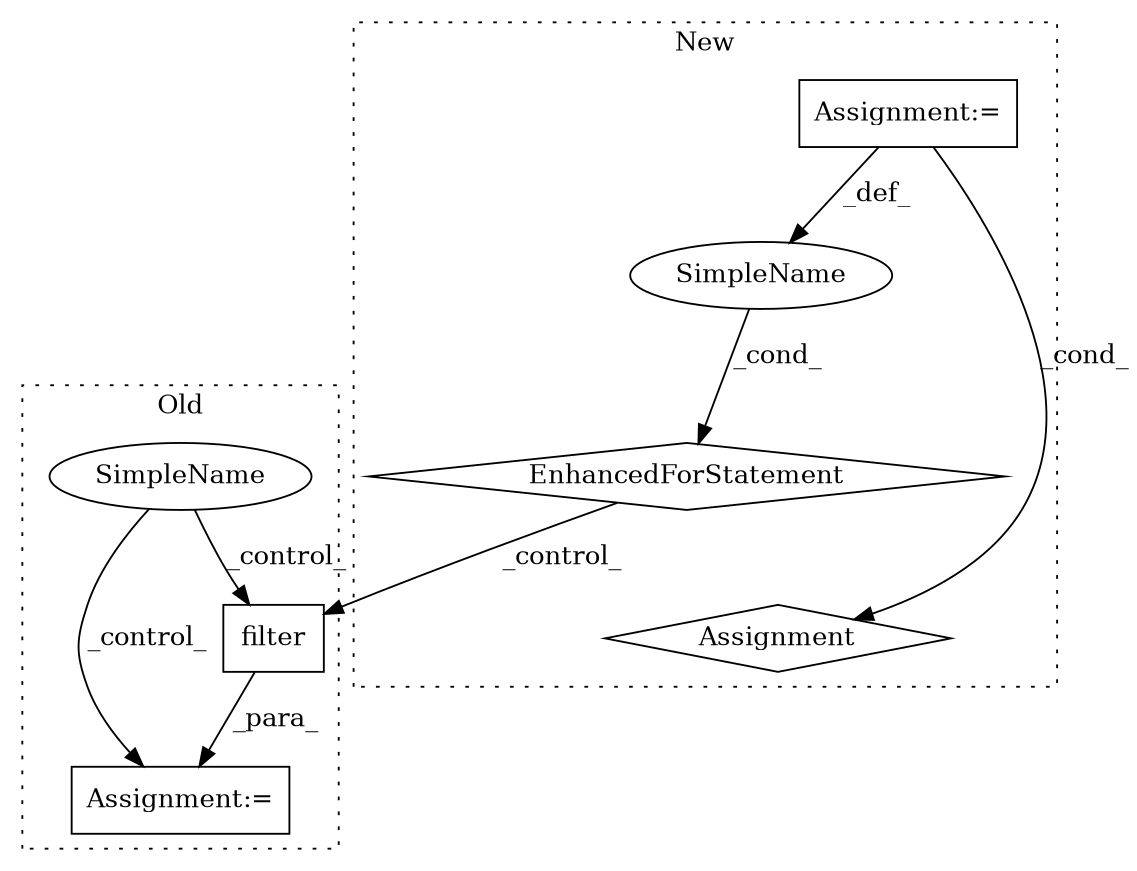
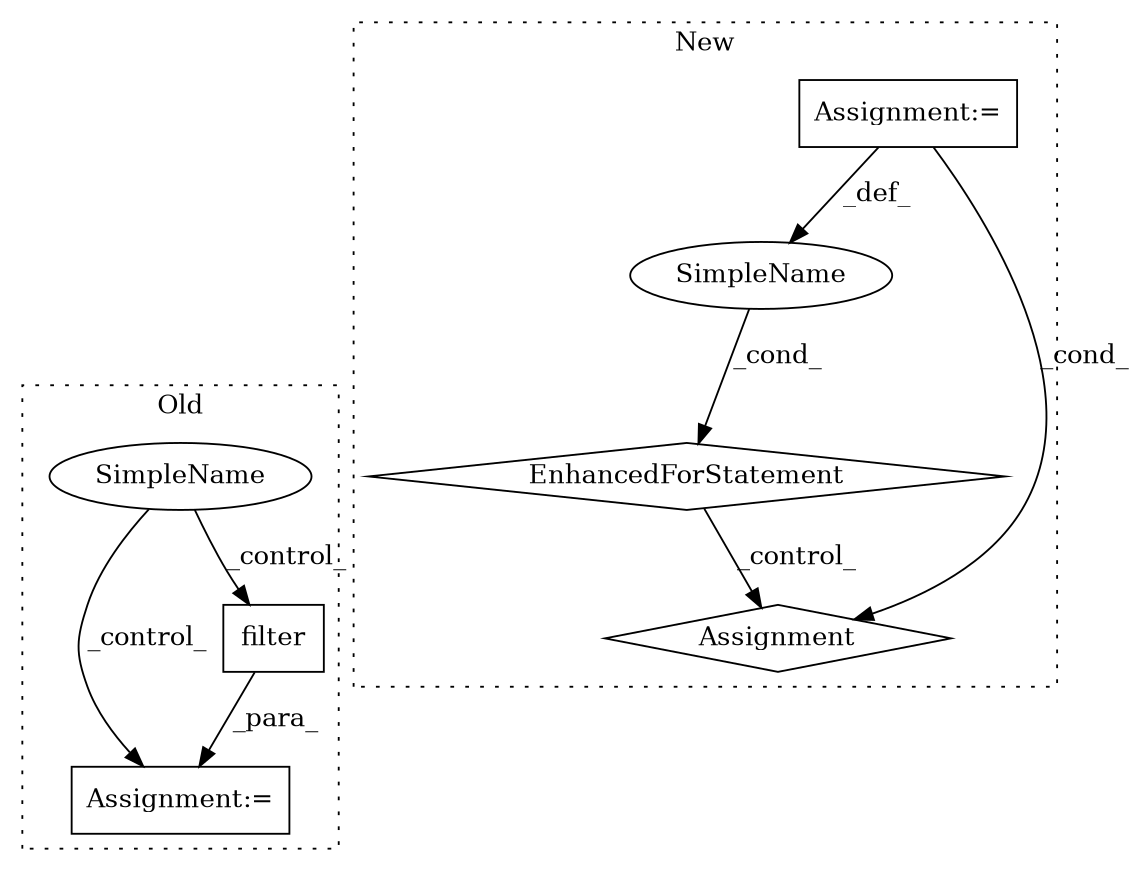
(479, 554) -> (728, 550)
